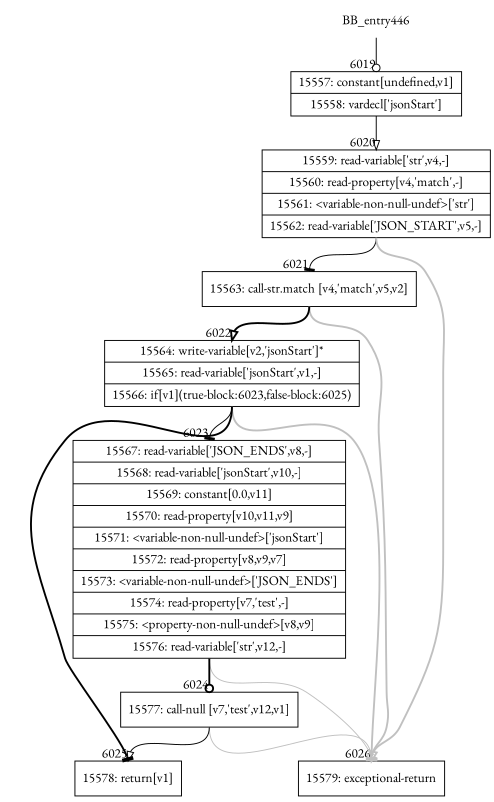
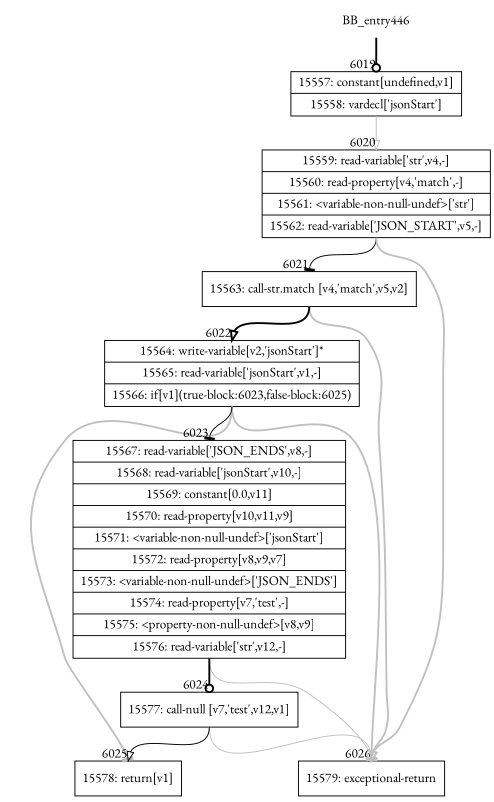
(376, 51) -> (376, 51)
(376, 128) -> (376, 128)
(33, 510) -> (33, 510)
